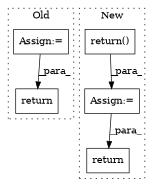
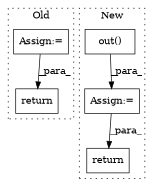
(110, 42) -> (110, 42)
